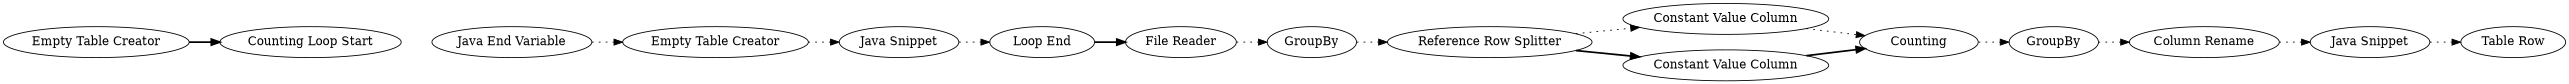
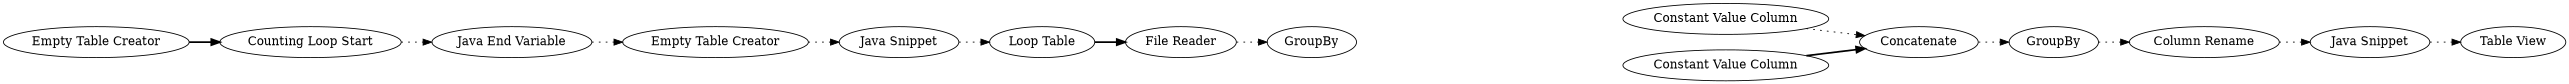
none -> (412, 42)
(1042, 42) -> (1042, 42)
(1490, 42) -> none
(1919, 42) -> (1919, 42)
(2513, 42) -> (2513, 42)
